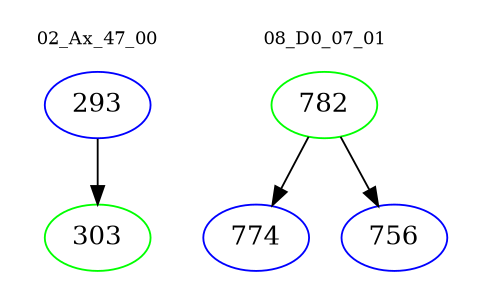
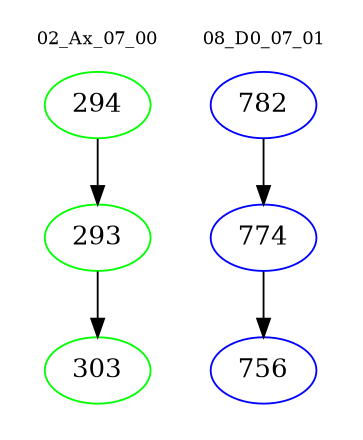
(98, 40) -> (98, 40)
(98, 105) -> (98, 238)
none -> (98, 105)
(324, 105) -> (264, 105)
(355, 163) -> (264, 295)
